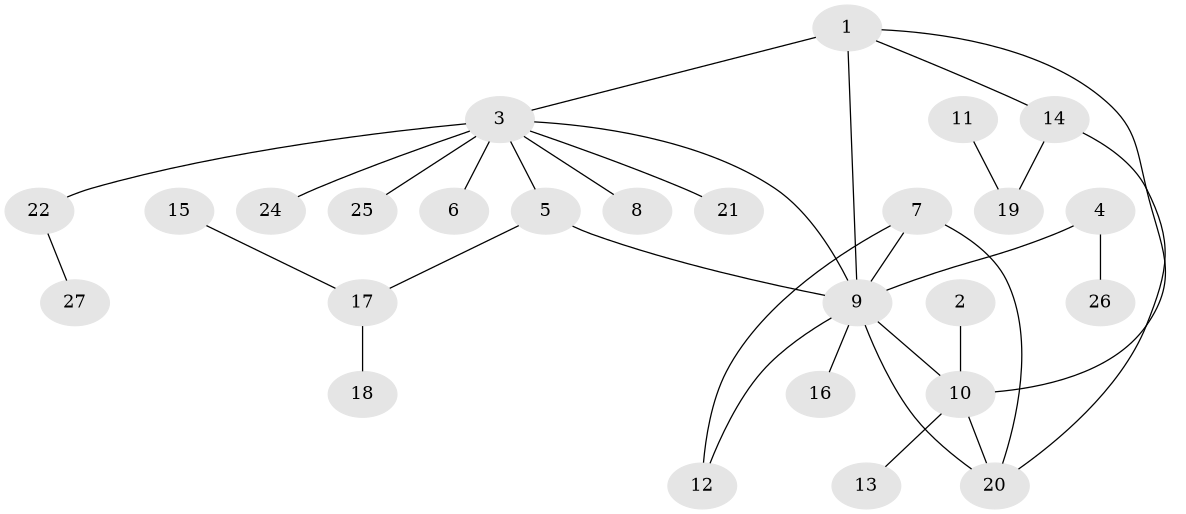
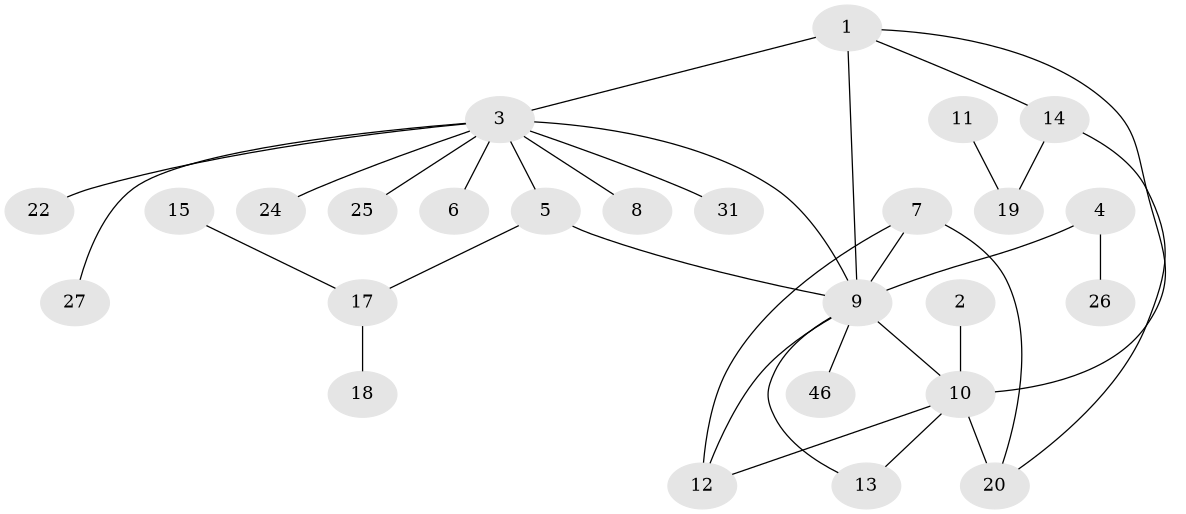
(729, 211) -> (729, 211)
(57, 257) -> (137, 186)
(821, 394) -> (821, 394)
(906, 406) -> (768, 398)
none -> (831, 440)
